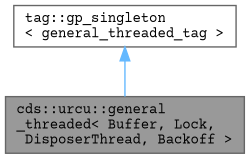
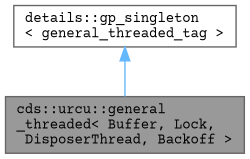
(125, 26) -> (125, 26)
